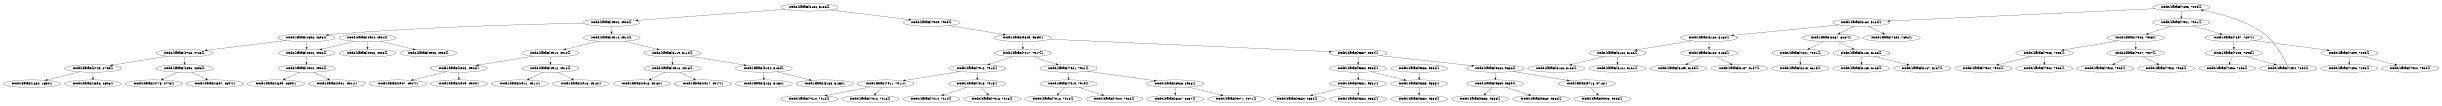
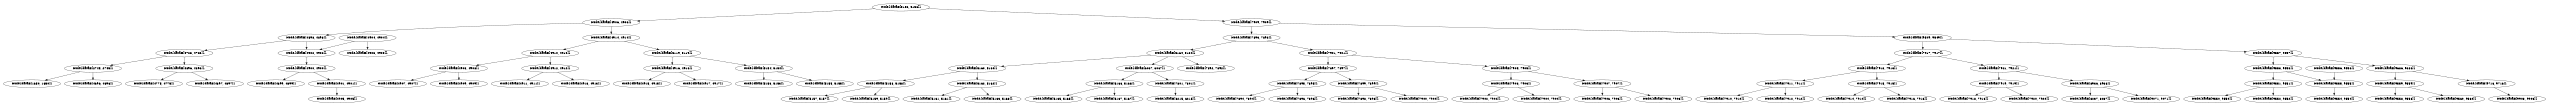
(2253, 27) -> (1252, 29)
(397, 45) -> (337, 90)
